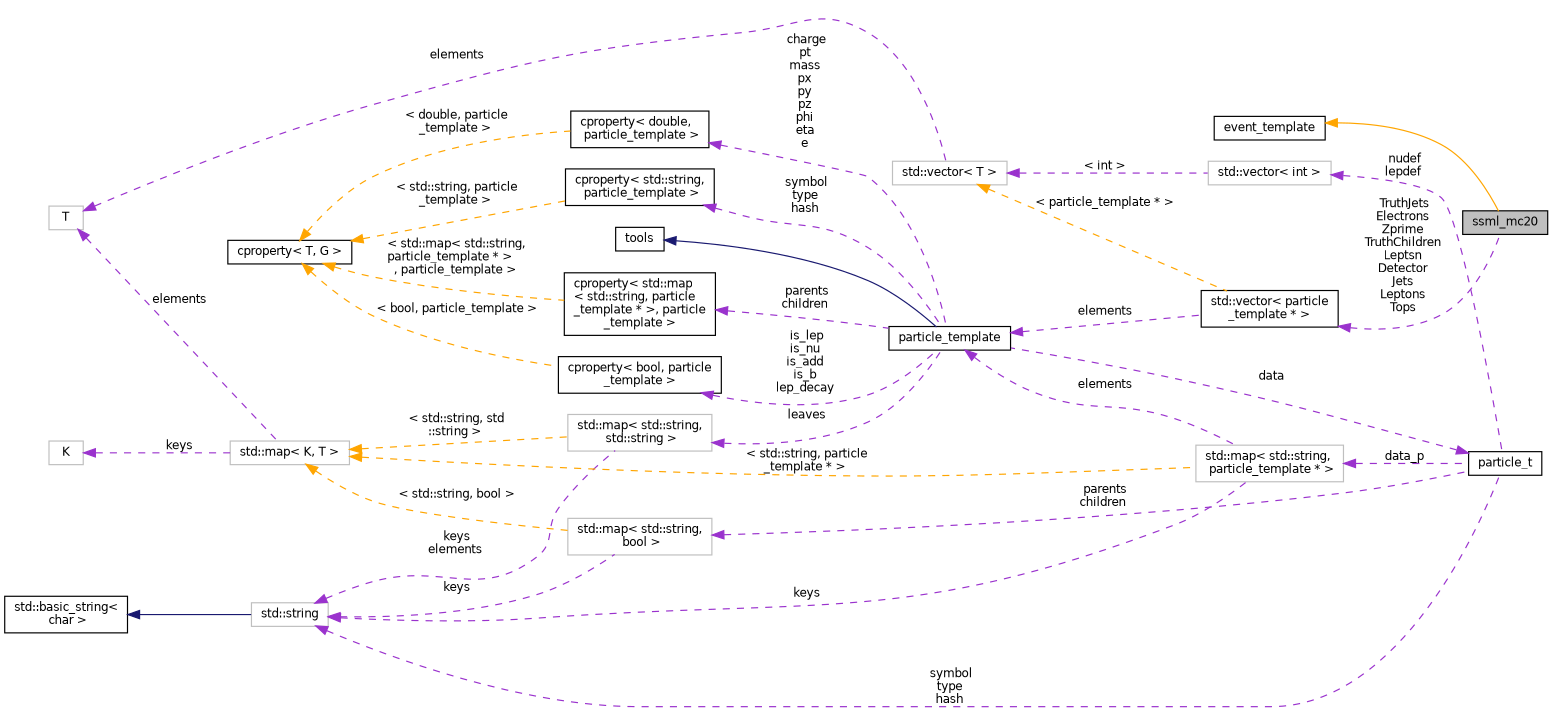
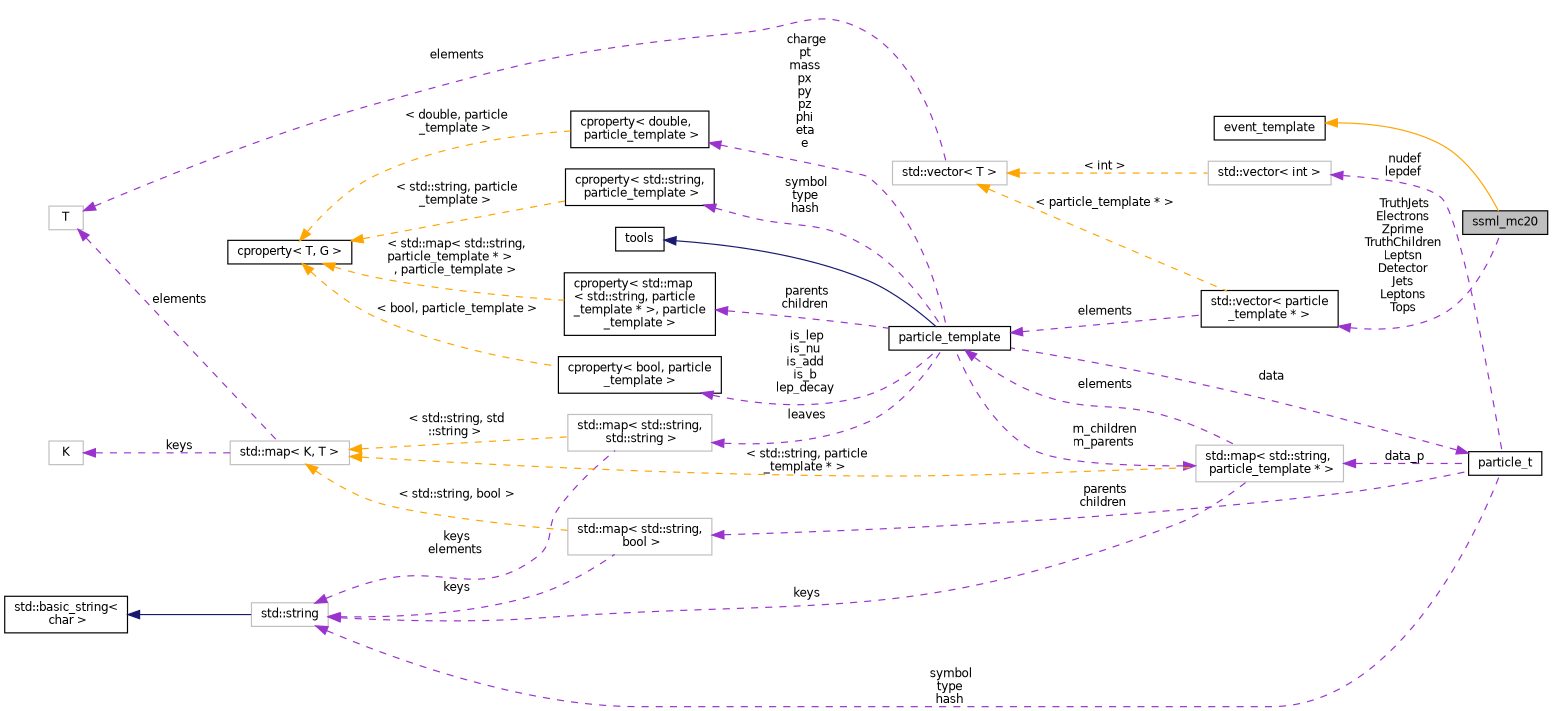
(1114, 173) -> (1114, 173)
none -> (1044, 454)
